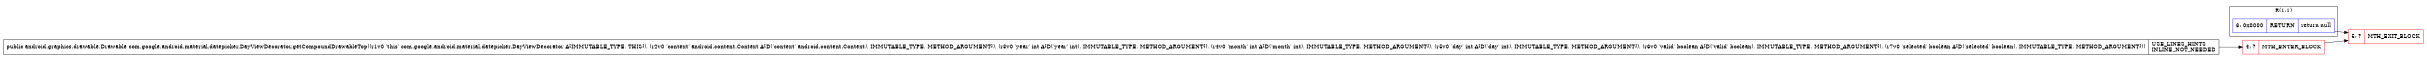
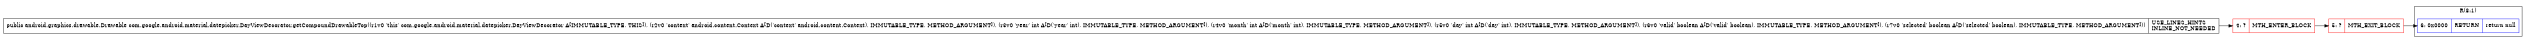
(2284, 11) -> (2468, 11)
(2340, 32) -> (2409, 26)
